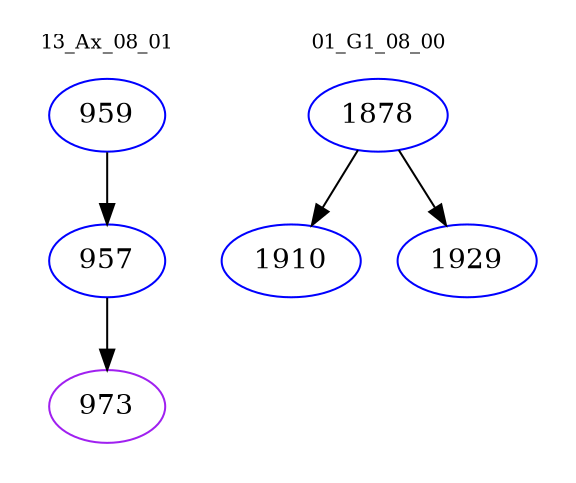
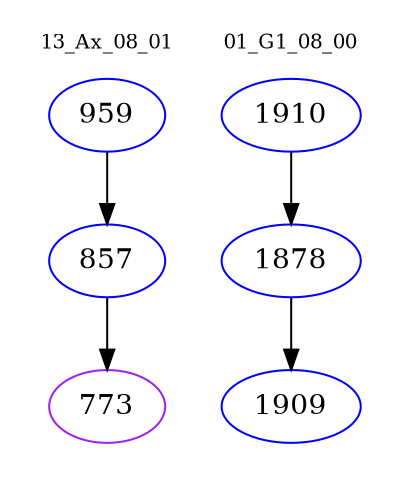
(340, 179) -> (291, 178)
(107, 261) -> (107, 261)
(467, 261) -> (291, 406)
(107, 406) -> (107, 406)
